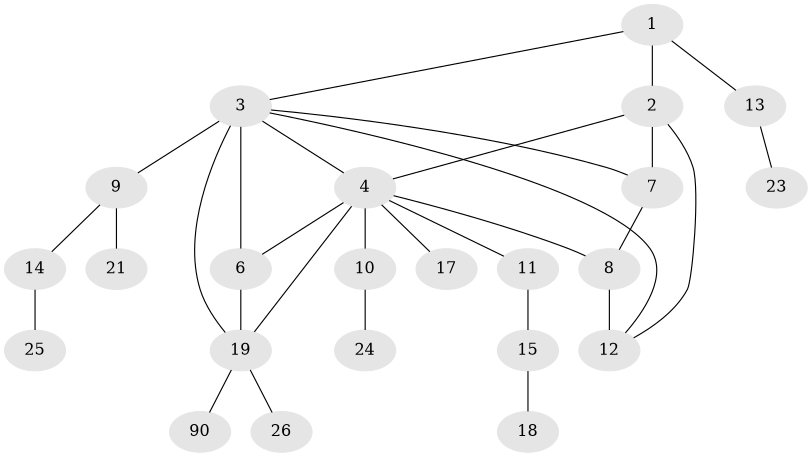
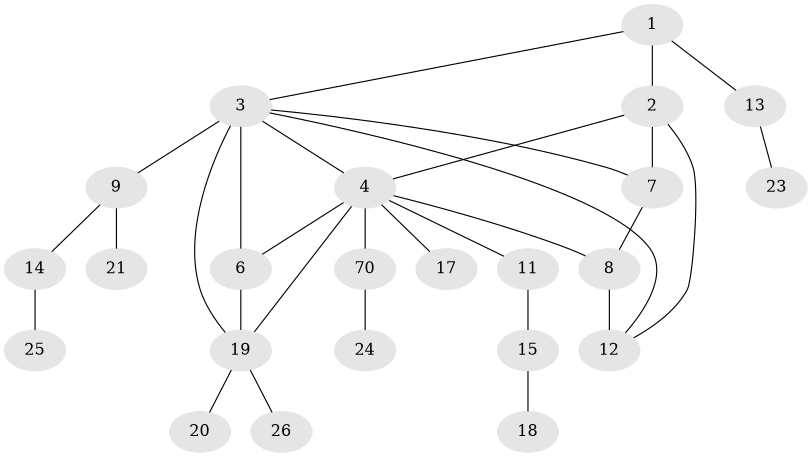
(365, 269) -> (365, 269)
(200, 432) -> (200, 432)
